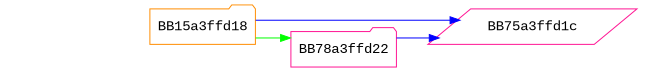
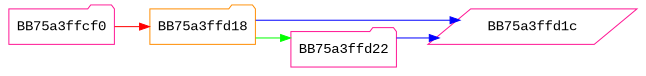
none -> (62, 27)
(203, 27) -> (203, 27)
(344, 49) -> (344, 49)
